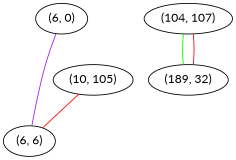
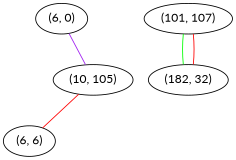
(188, 19) -> (188, 19)
(42, 79) -> (77, 49)
(188, 80) -> (188, 80)
